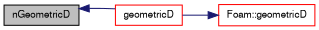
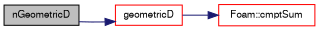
(102, 8) -> (92, 22)
(267, 15) -> (267, 15)
